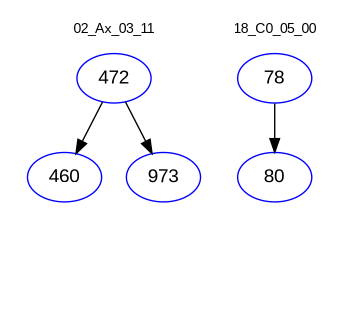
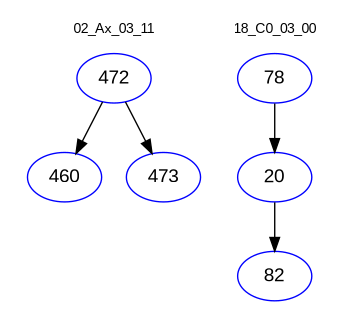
(275, 30) -> (275, 30)
(163, 177) -> (163, 177)
(275, 177) -> (275, 177)
none -> (275, 276)
